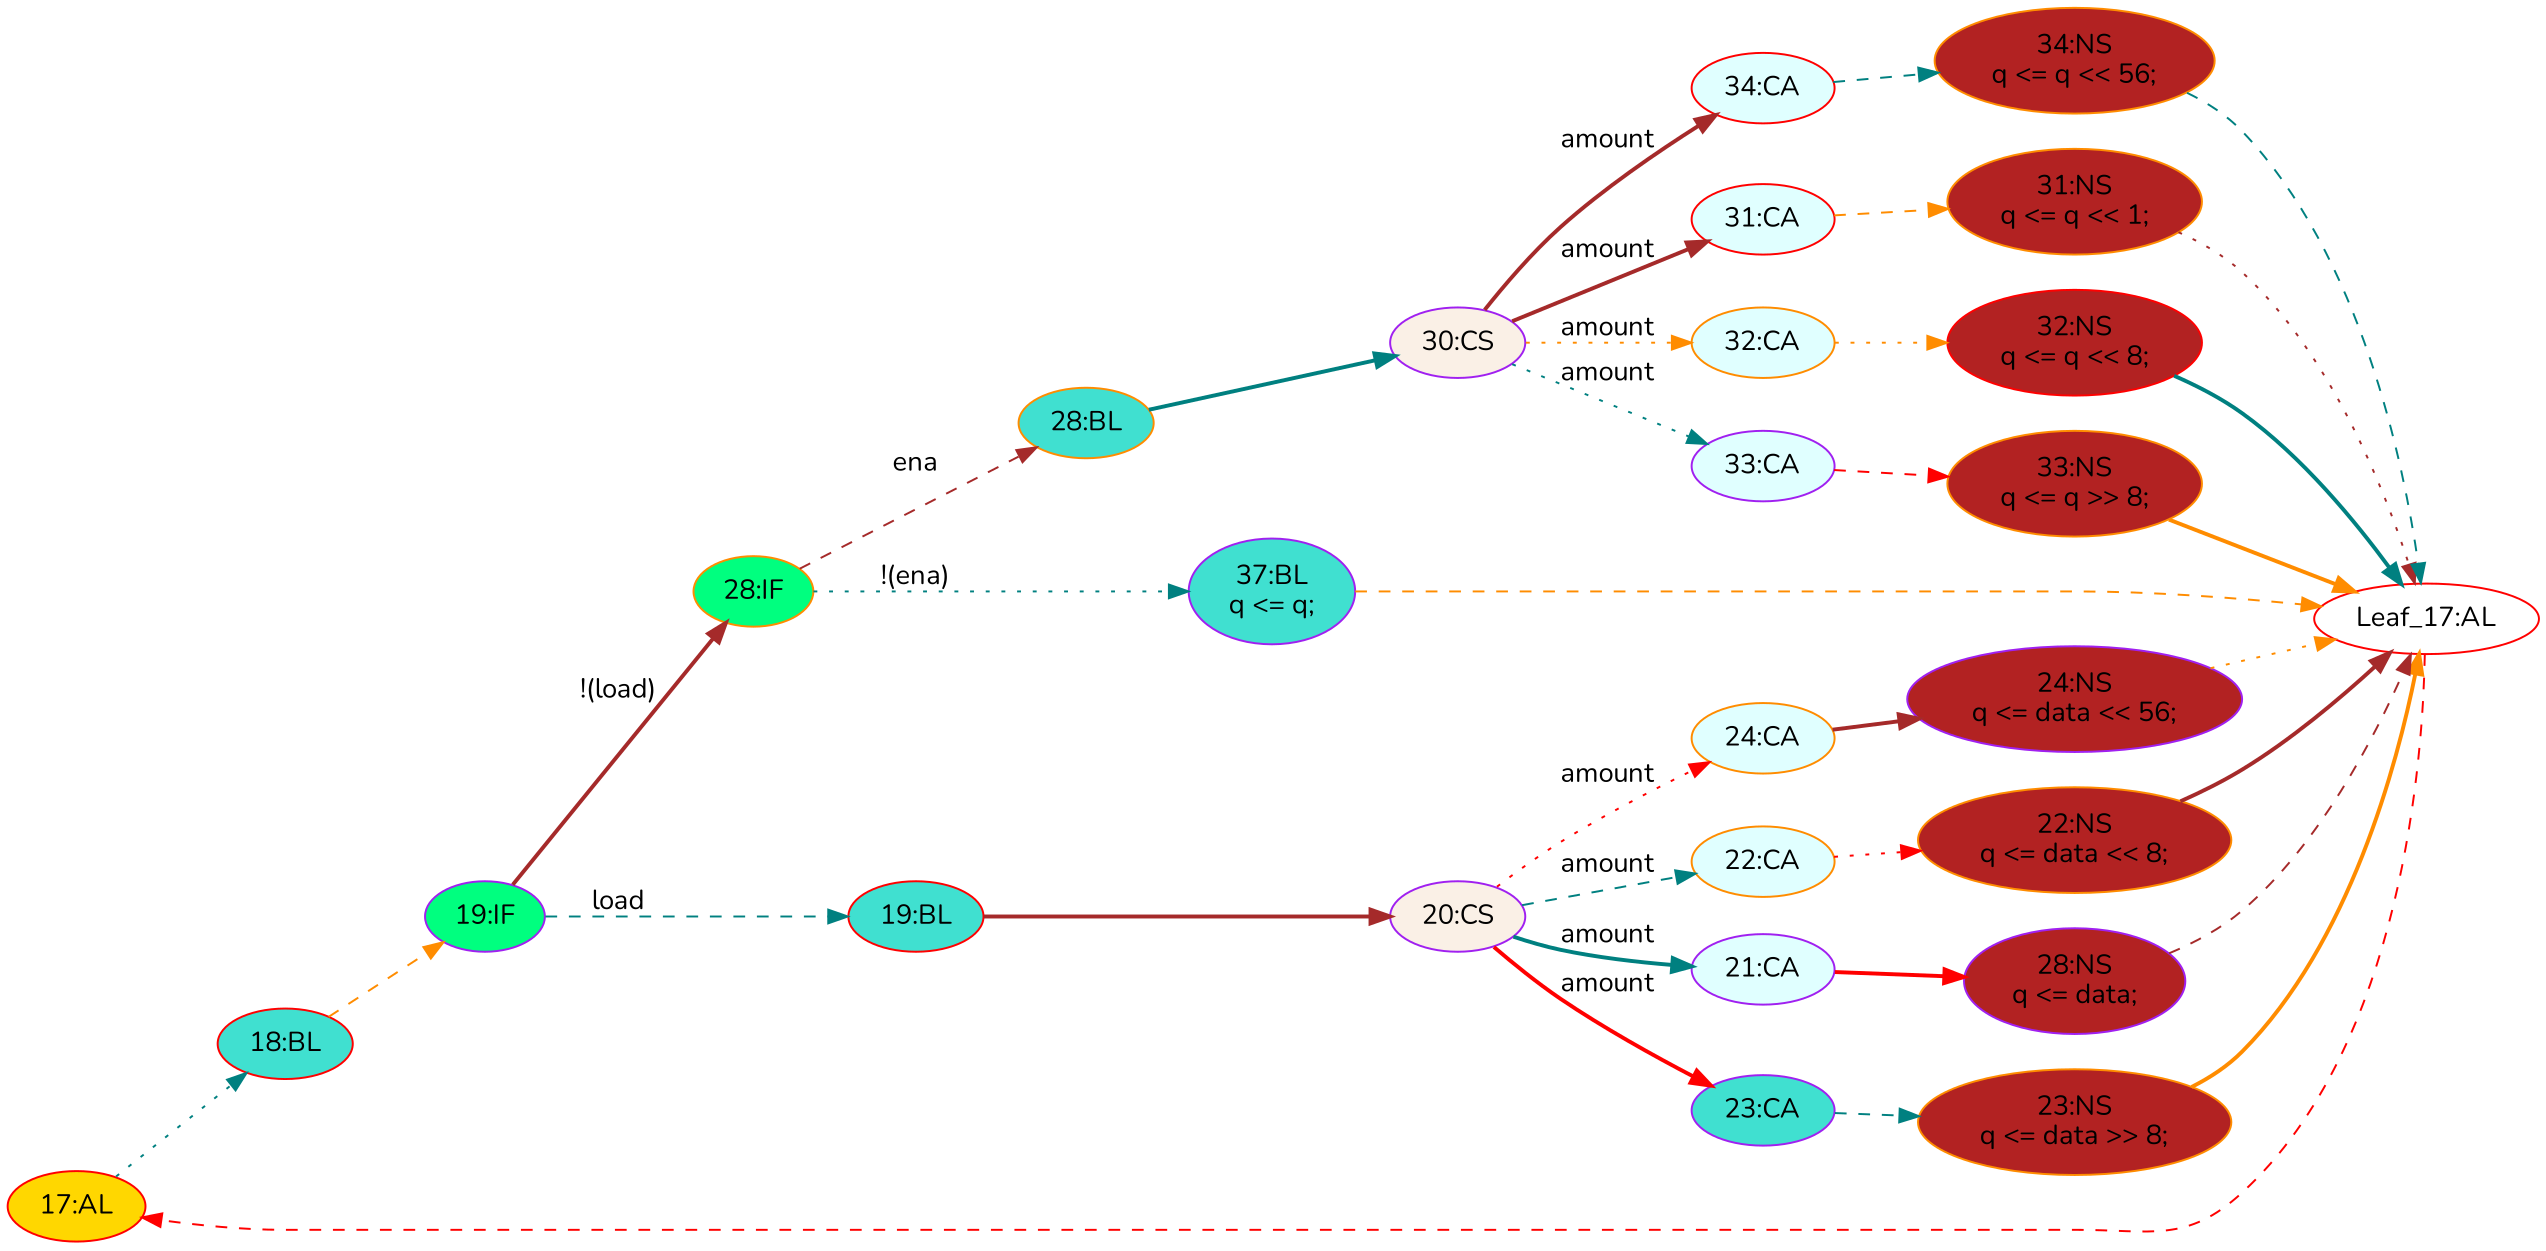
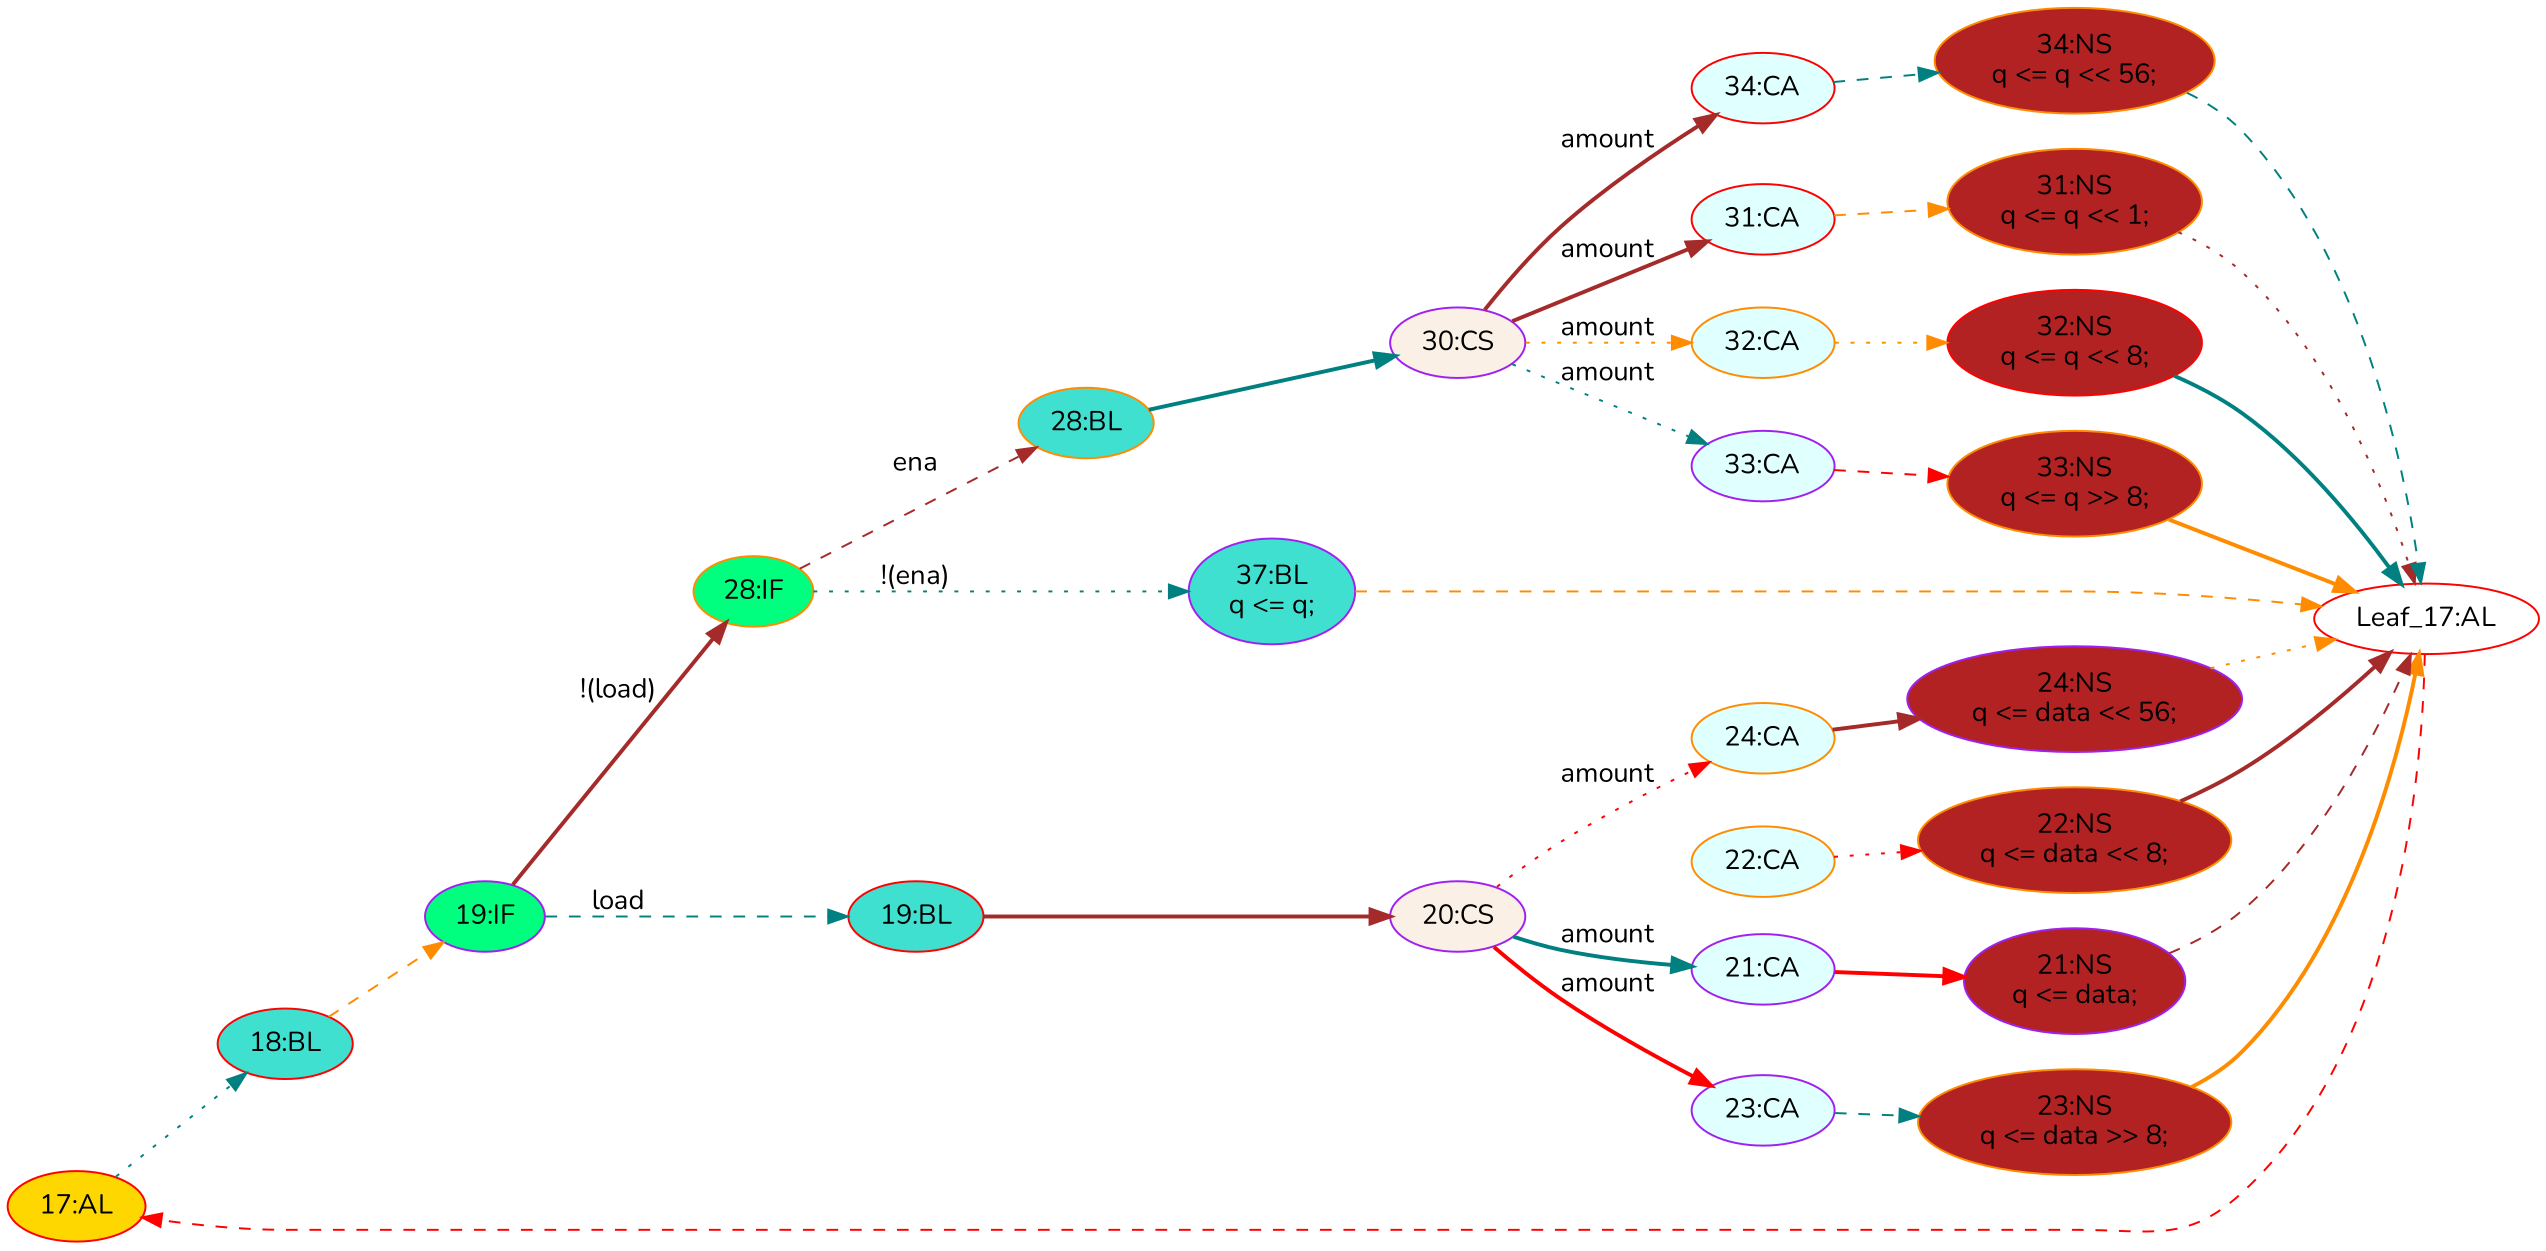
(1599, 891) -> none
(2075, 981) -> (2075, 981)
(1763, 1110) -> (1763, 1110)
